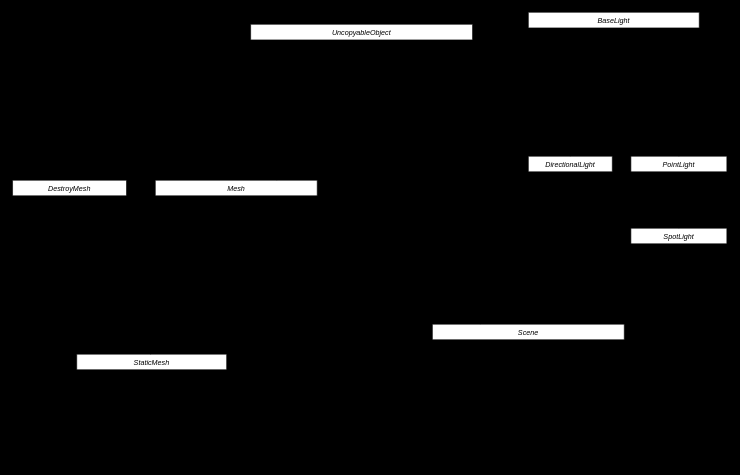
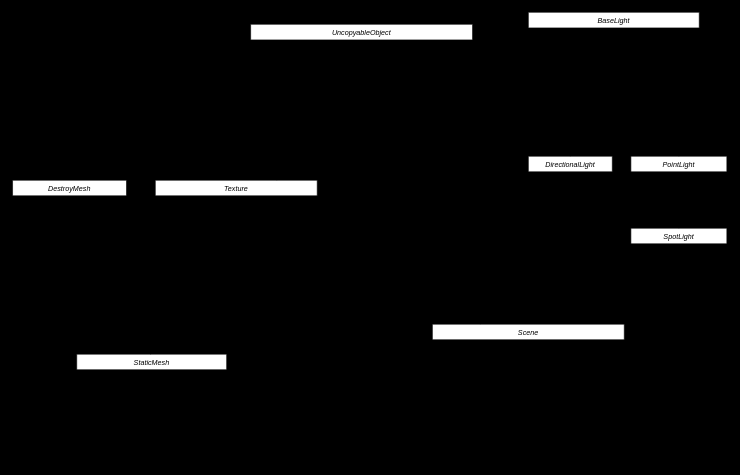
(236, 188) -> (236, 188)
